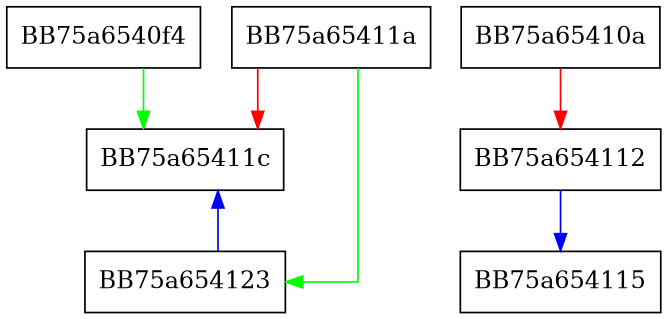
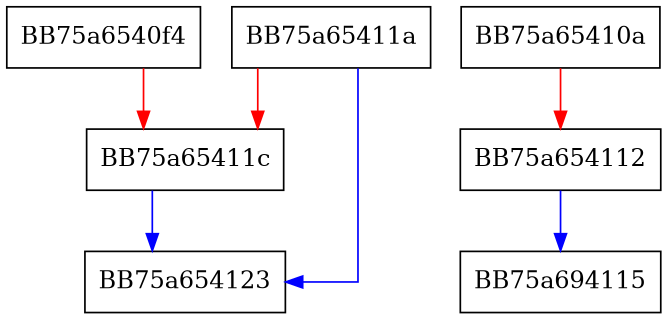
(144, 90) -> (144, 90)
(358, 203) -> (358, 203)
(218, 230) -> (152, 212)
(561, 282) -> (561, 282)
